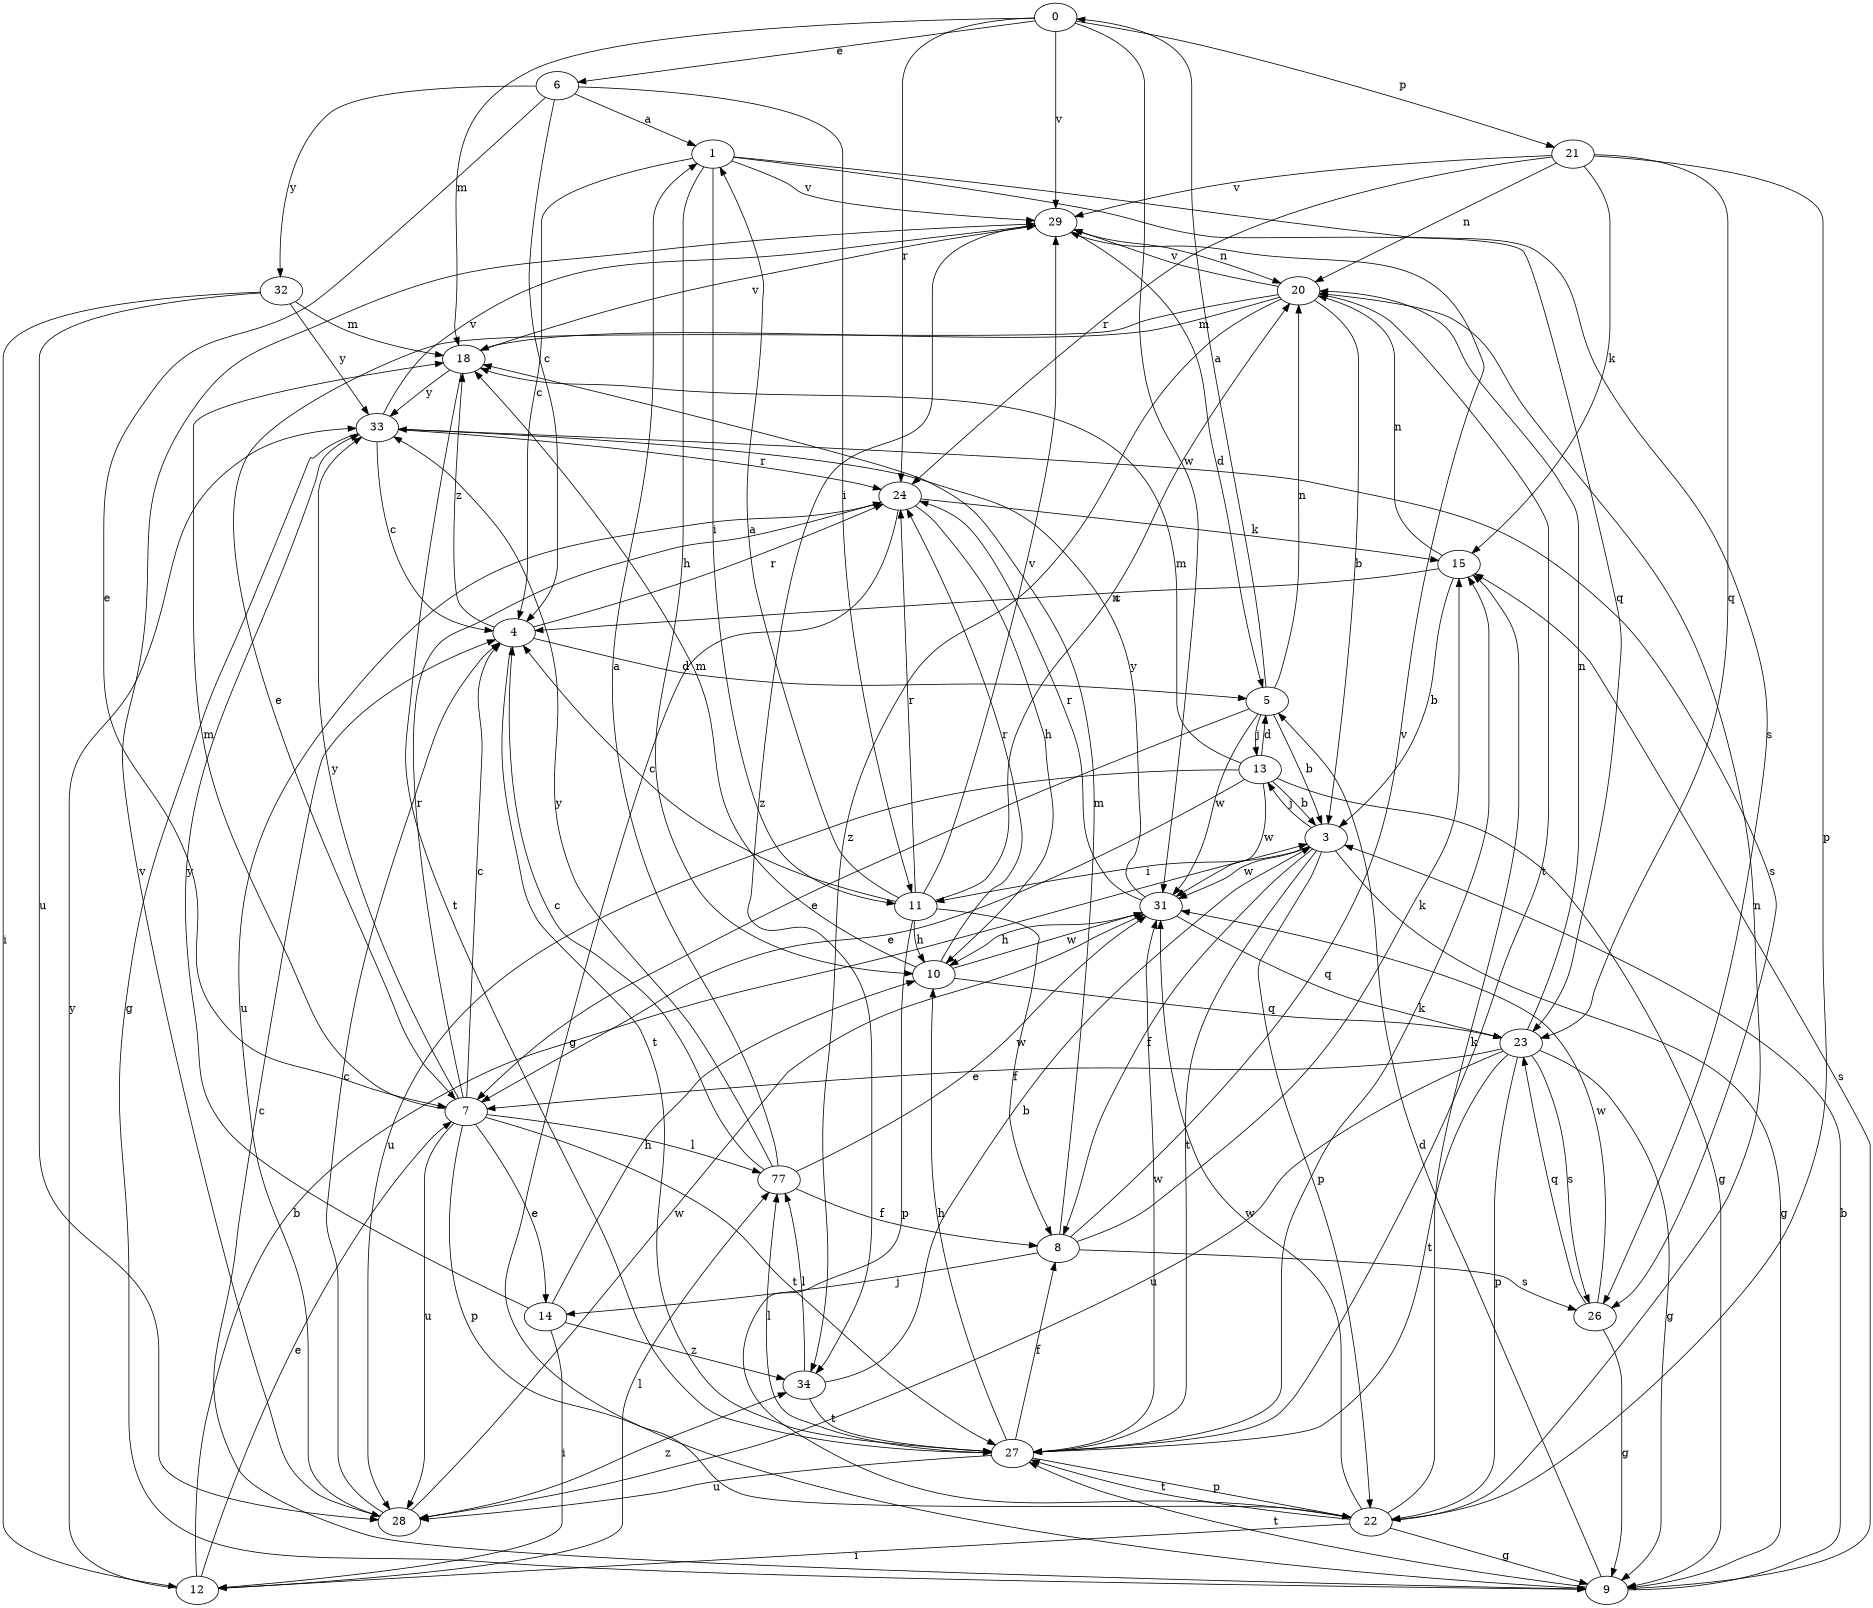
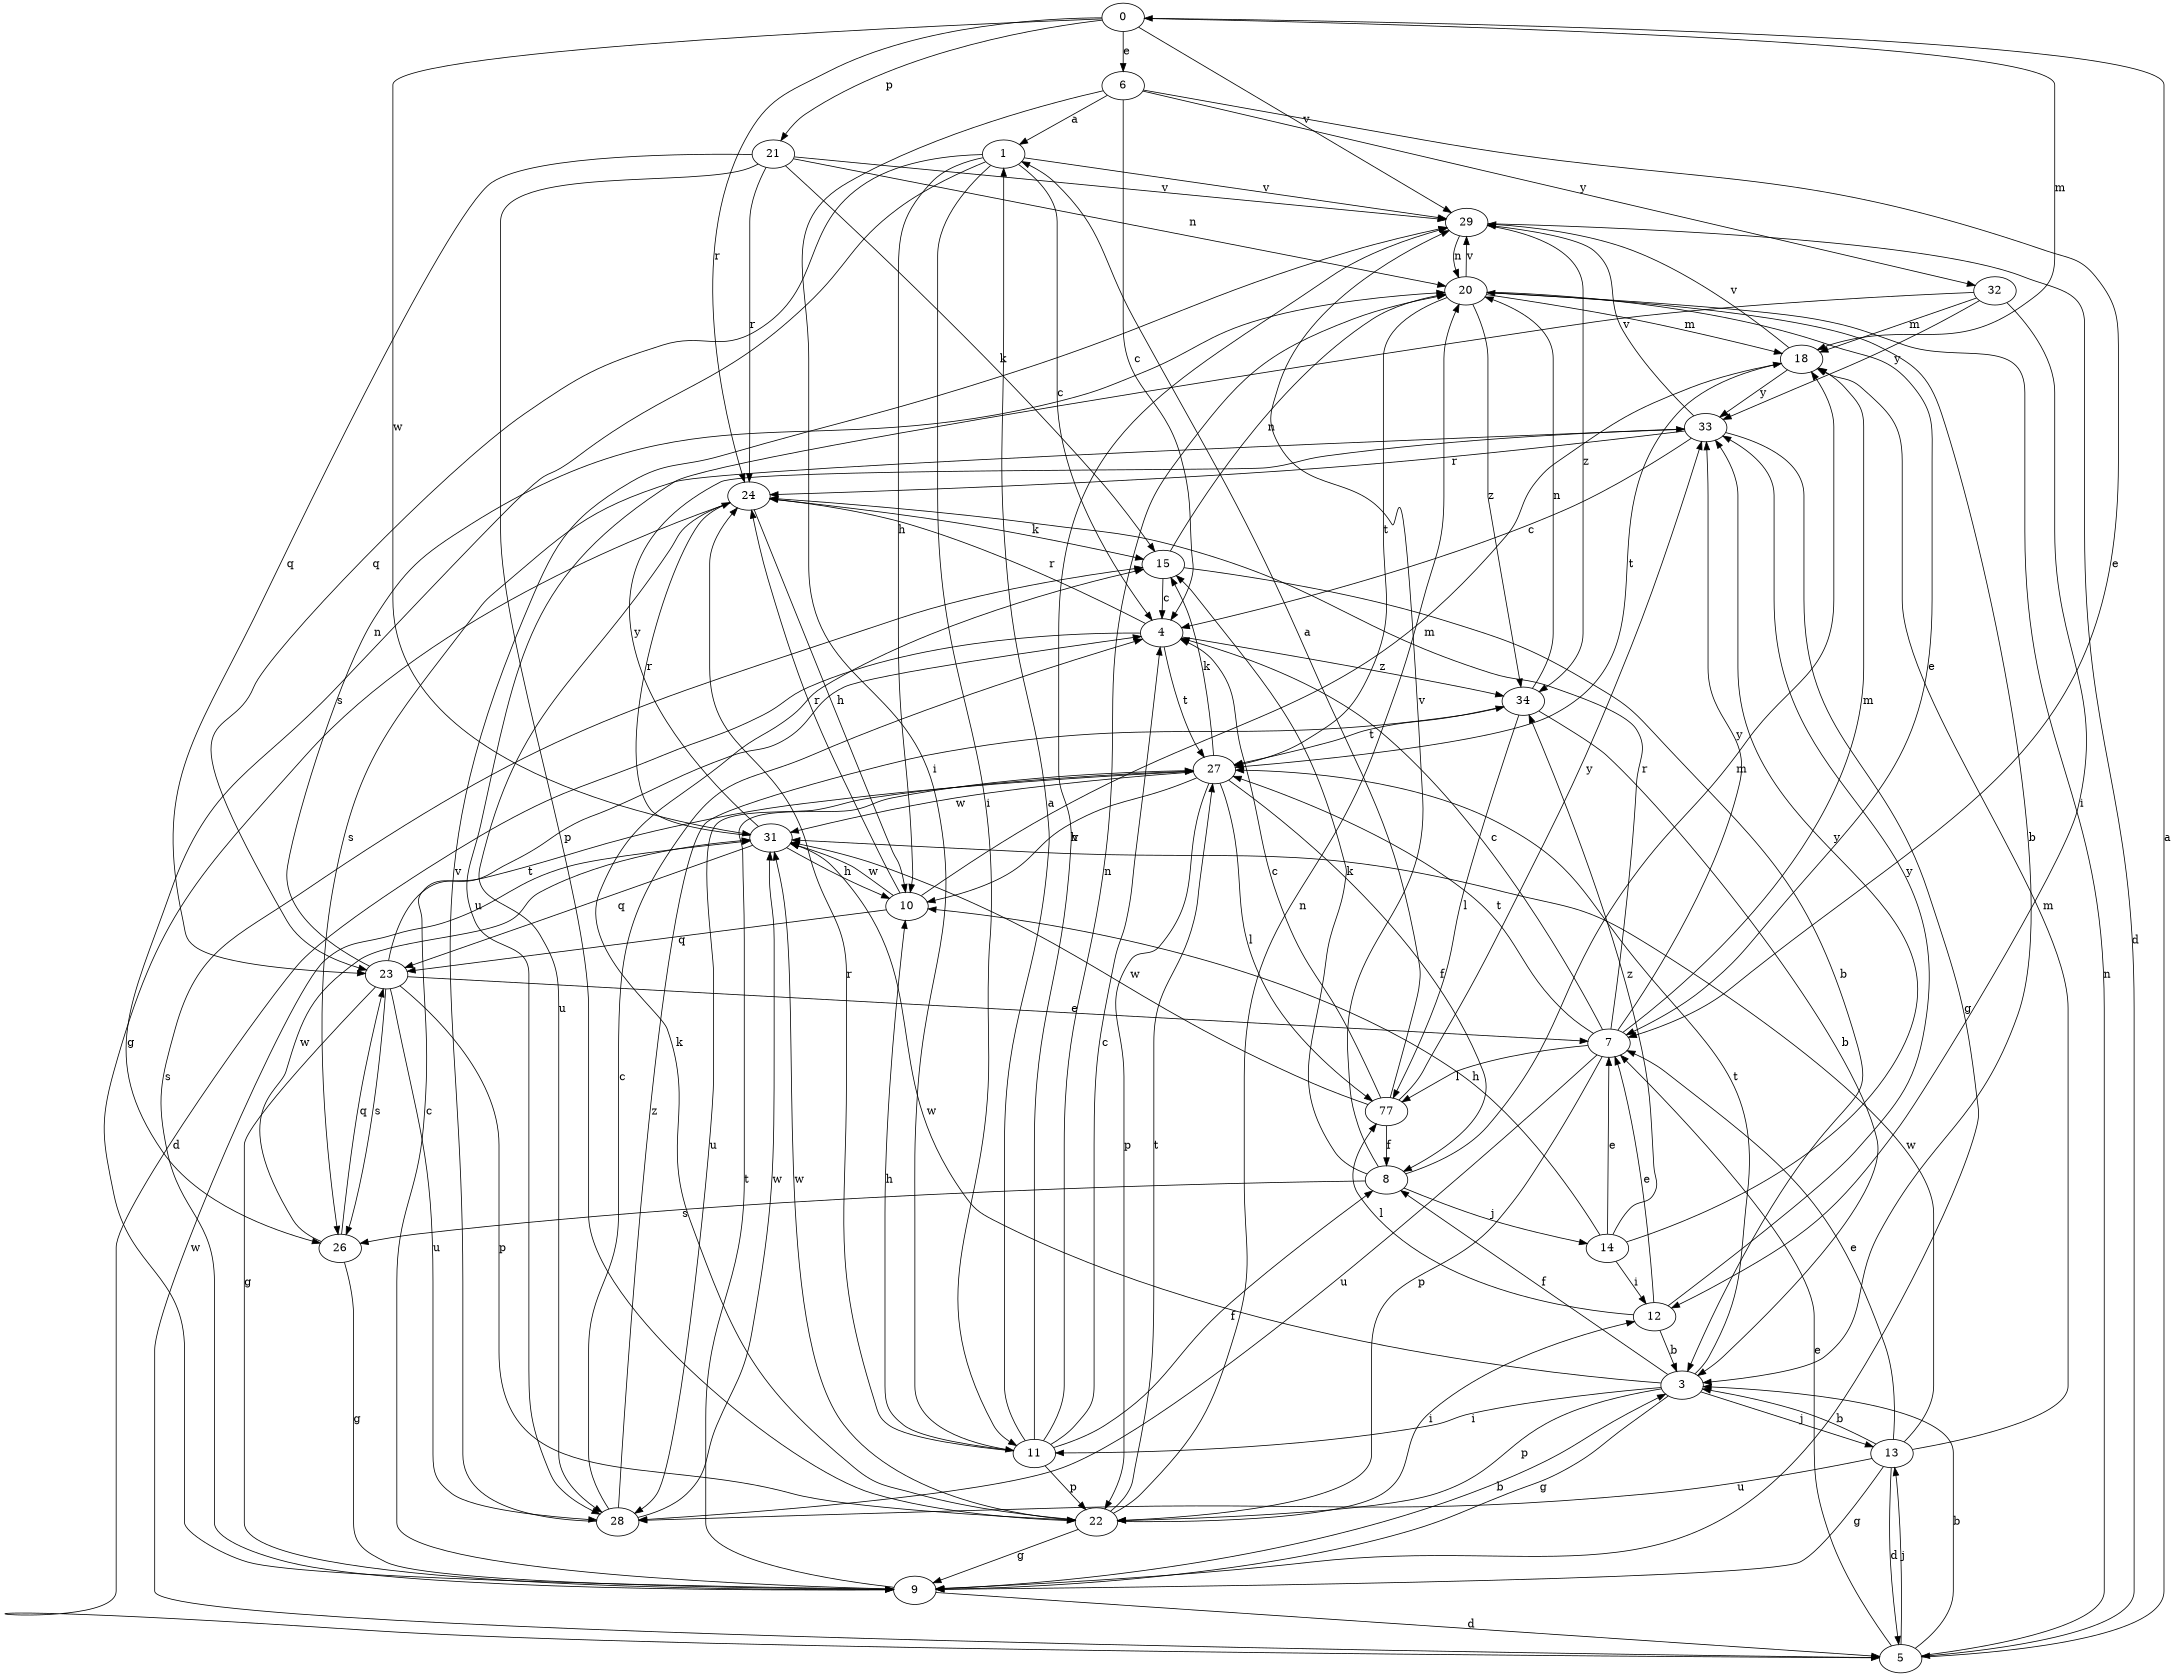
none -> (1553, 481)
(454, 514) -> (1339, 664)
(520, 1196) -> (1608, 1150)
